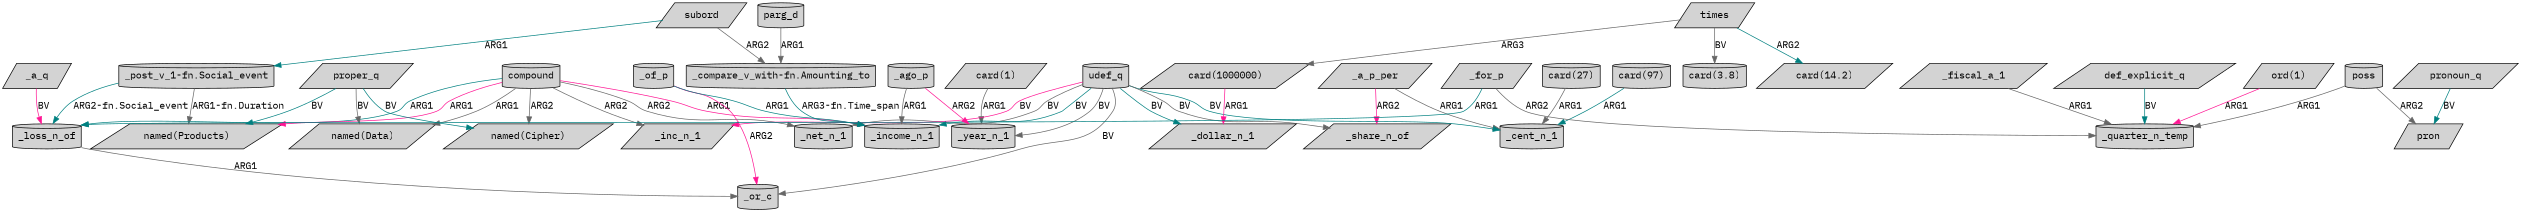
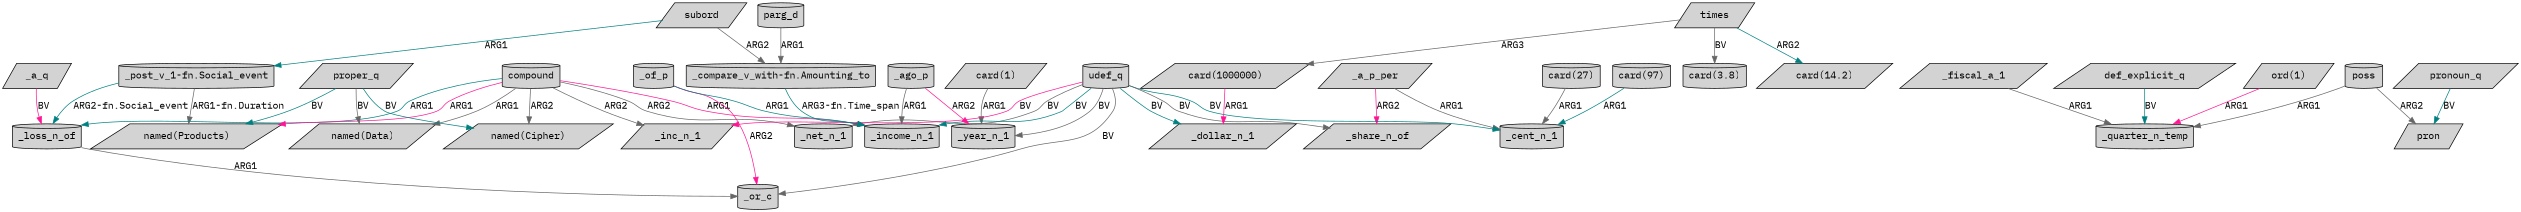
(1486, 76) -> none
